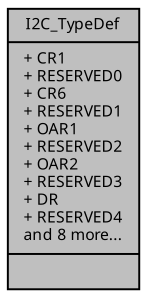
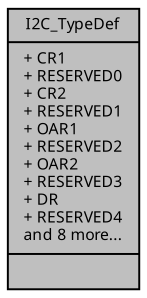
(45, 94) -> (45, 94)
